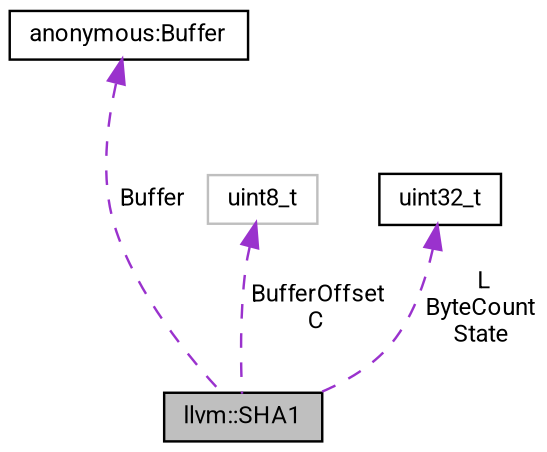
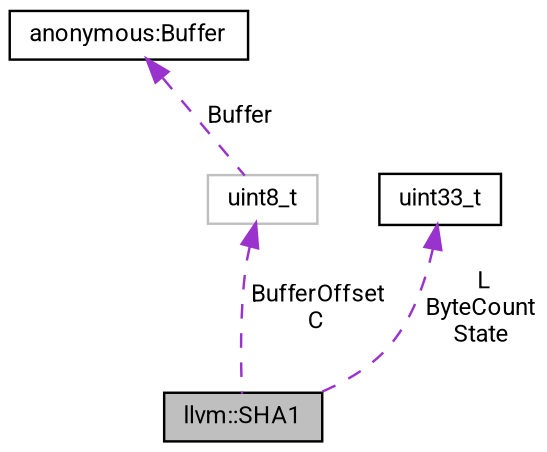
(440, 199) -> (440, 199)
(125, 253) -> (204, 127)
